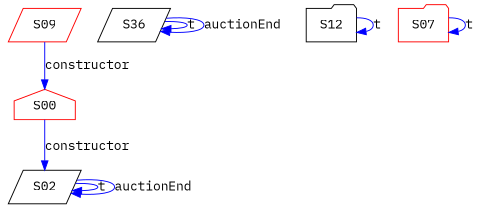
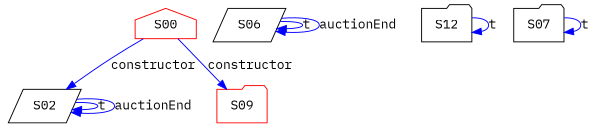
(45, 25) -> (242, 106)
(134, 25) -> (249, 25)
(423, 25) -> (539, 25)
(45, 61) -> (199, 60)
